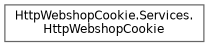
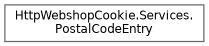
(104, 23) -> (104, 23)
